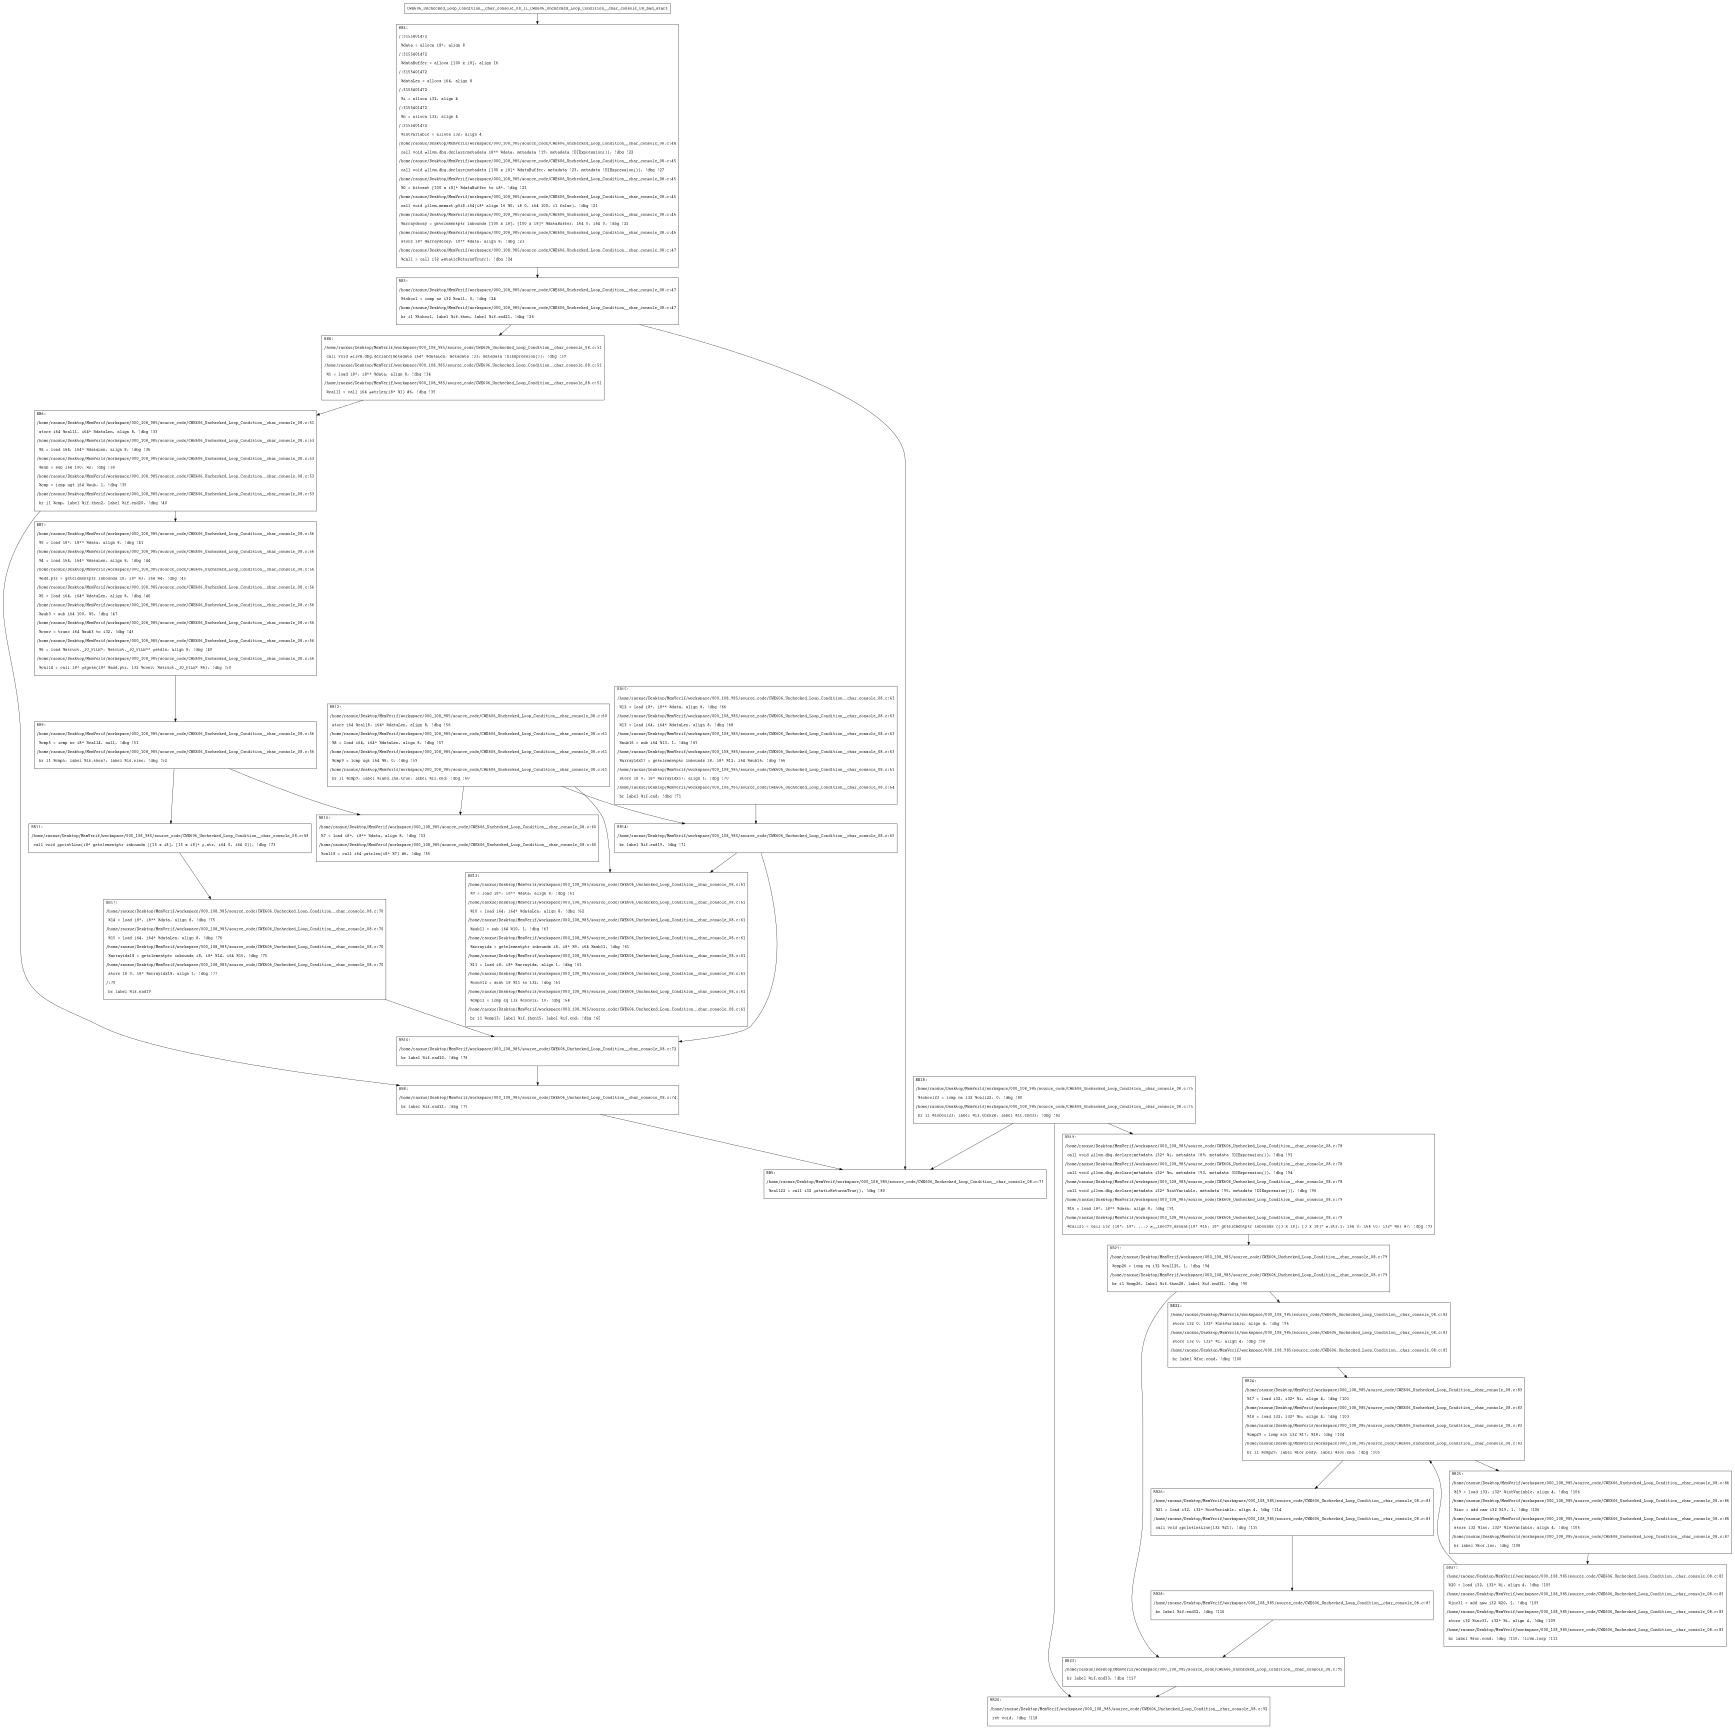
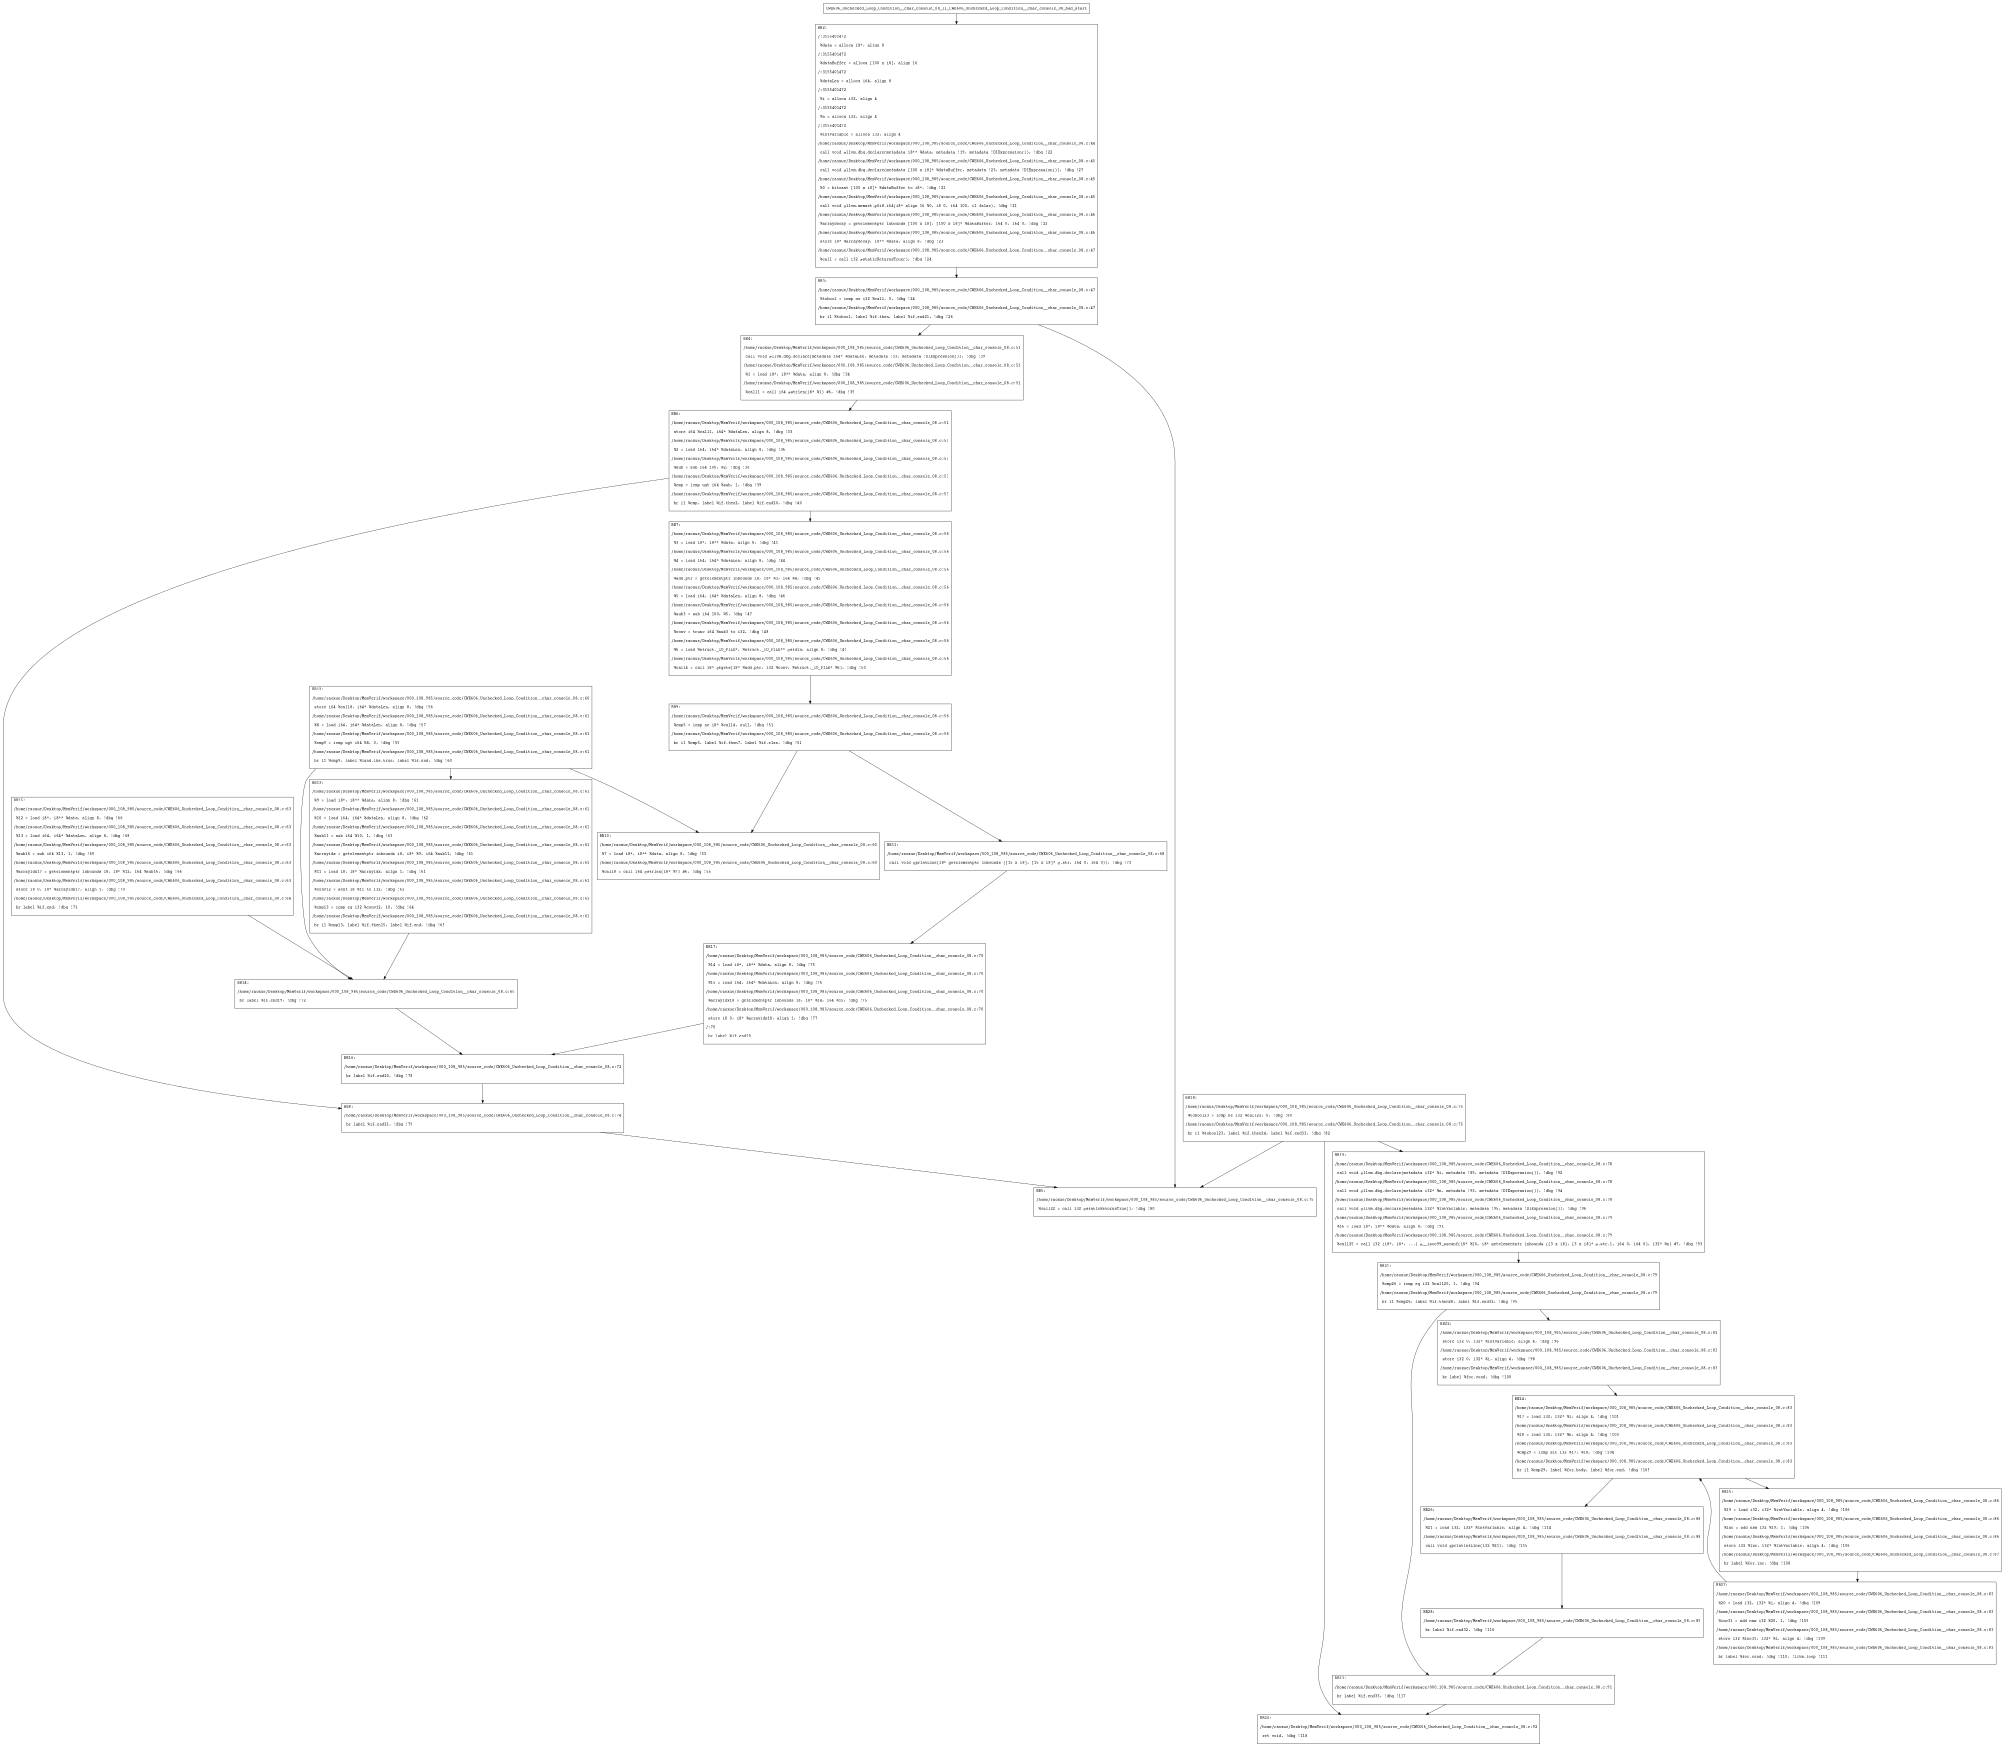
(725, 862) -> (397, 955)
